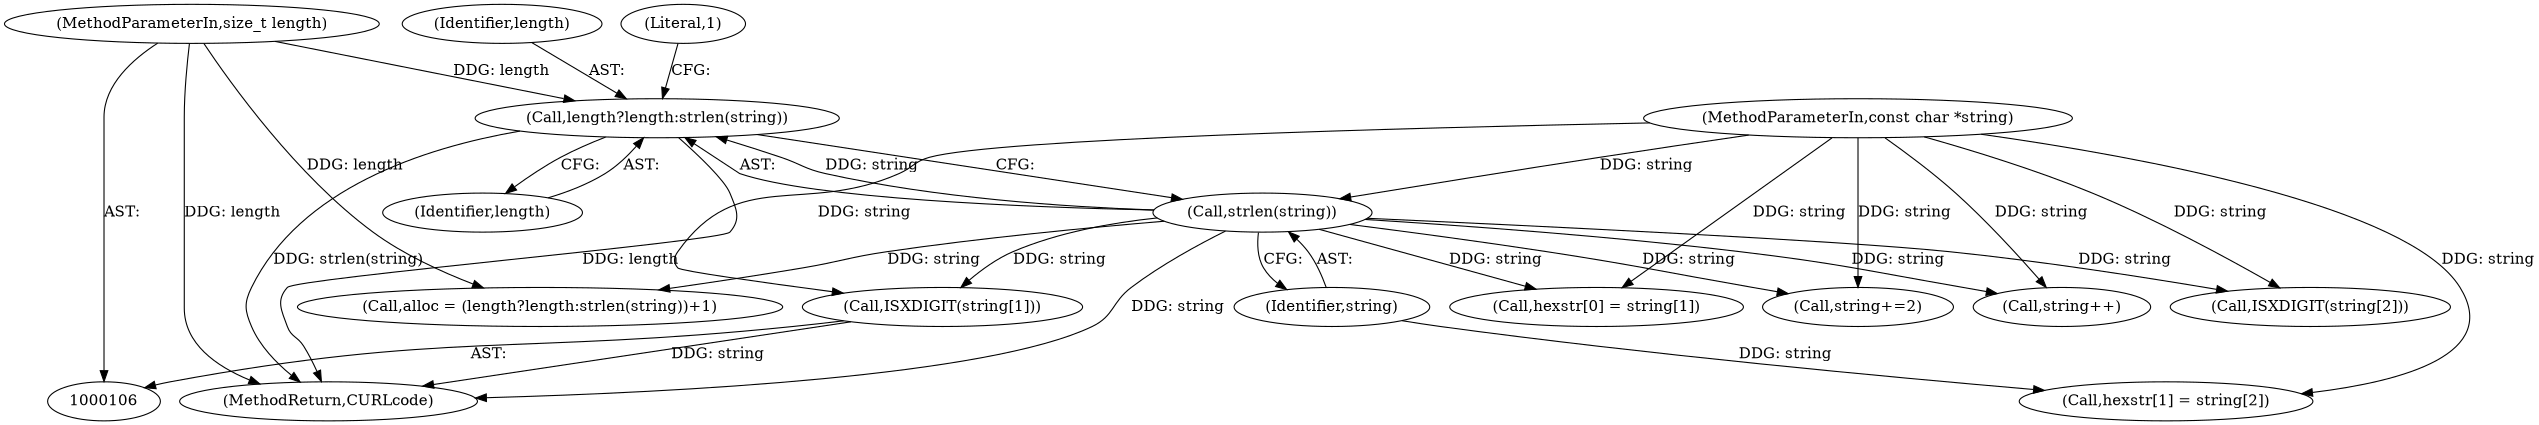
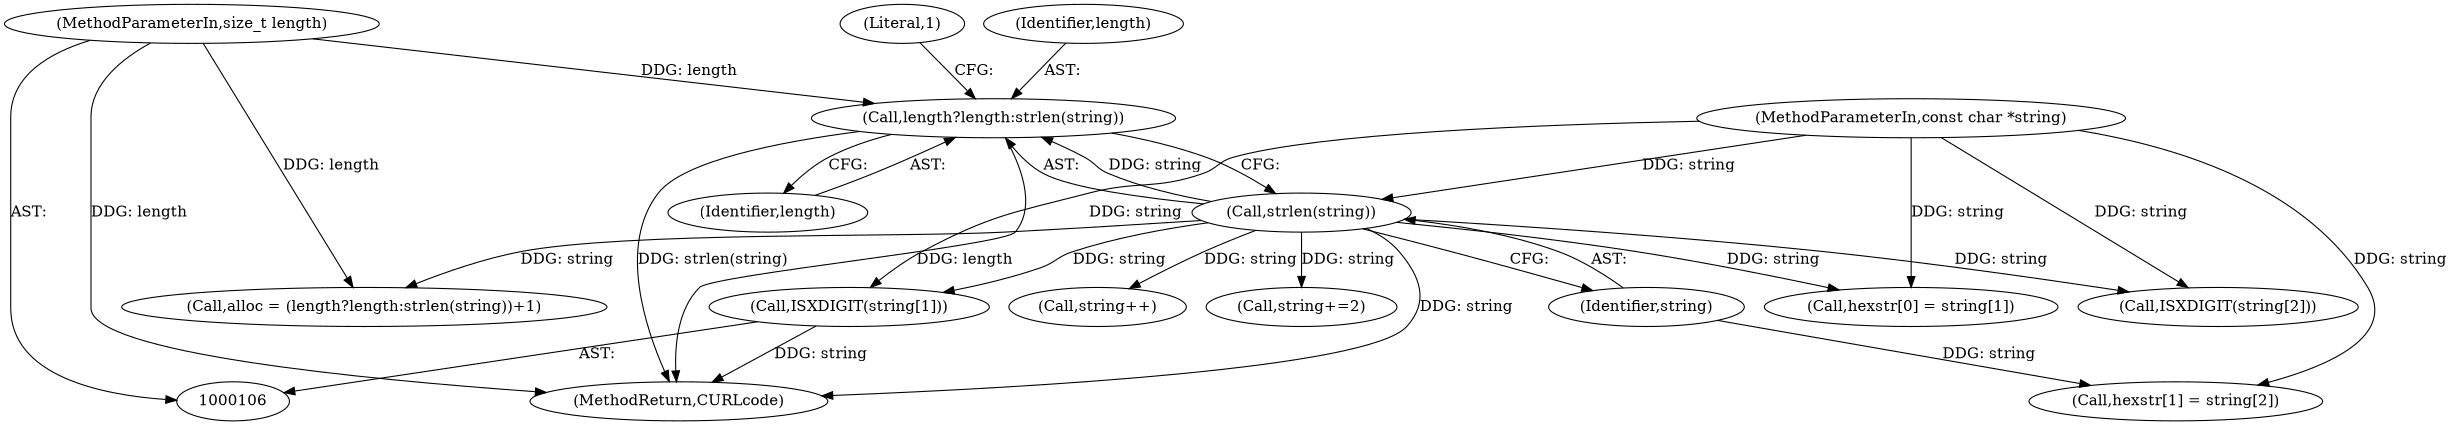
(1967, 203) -> none
(1858, 207) -> none
